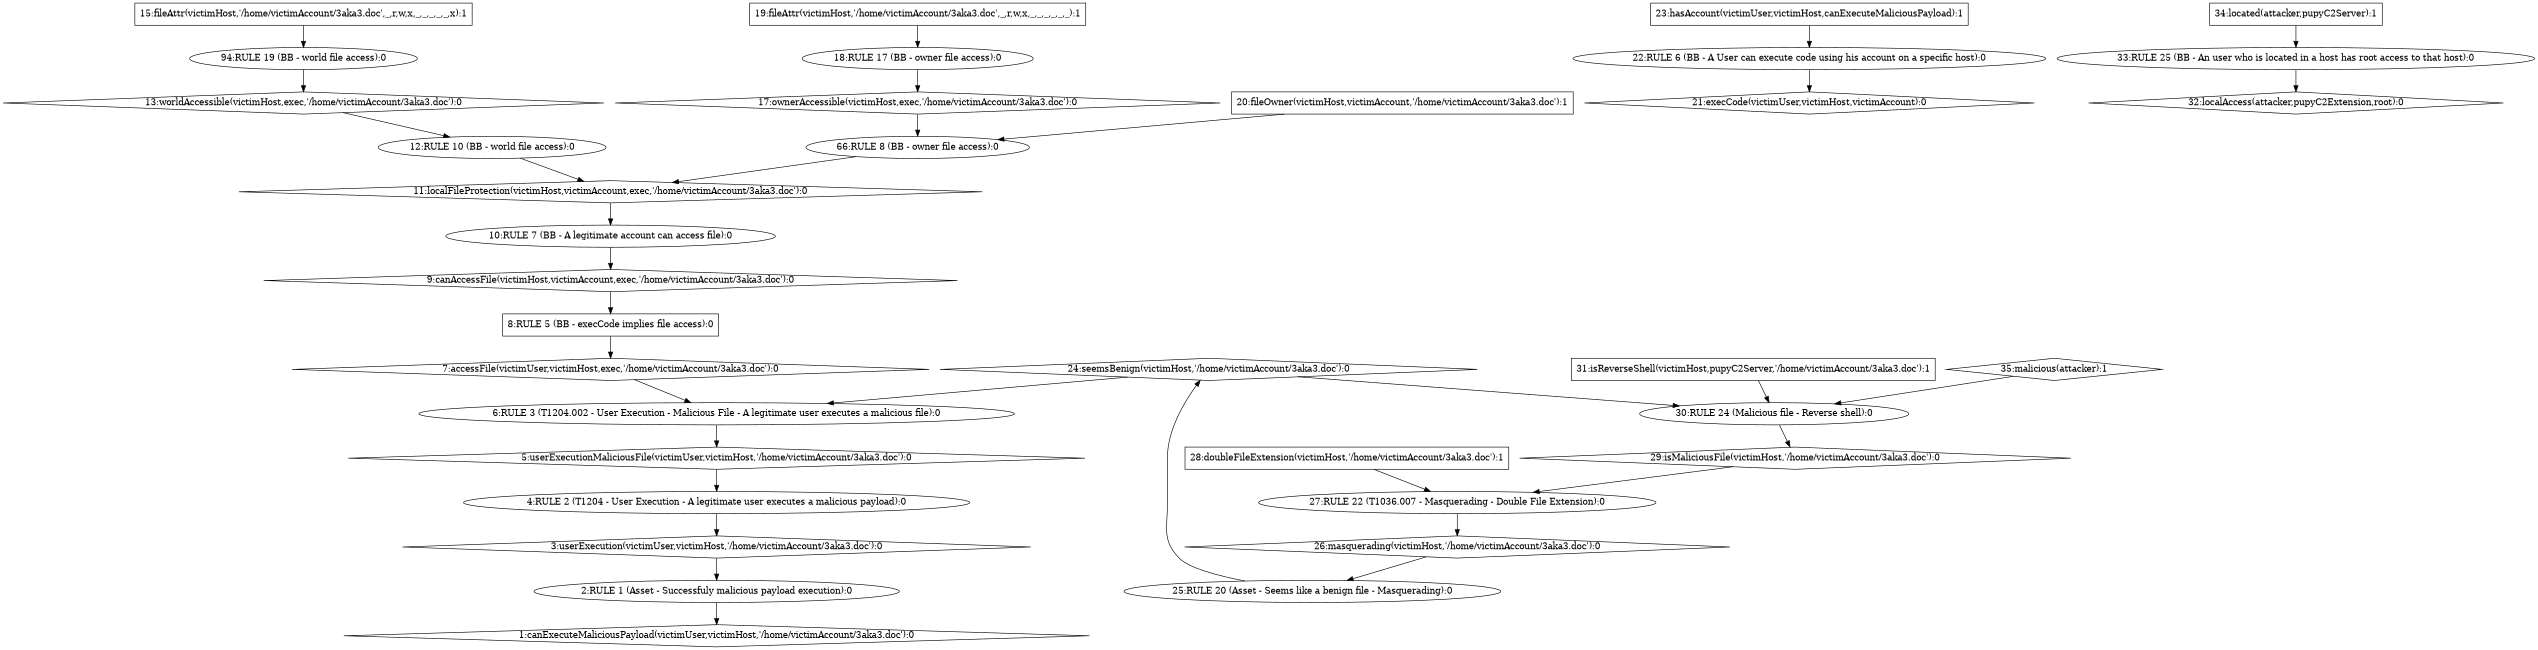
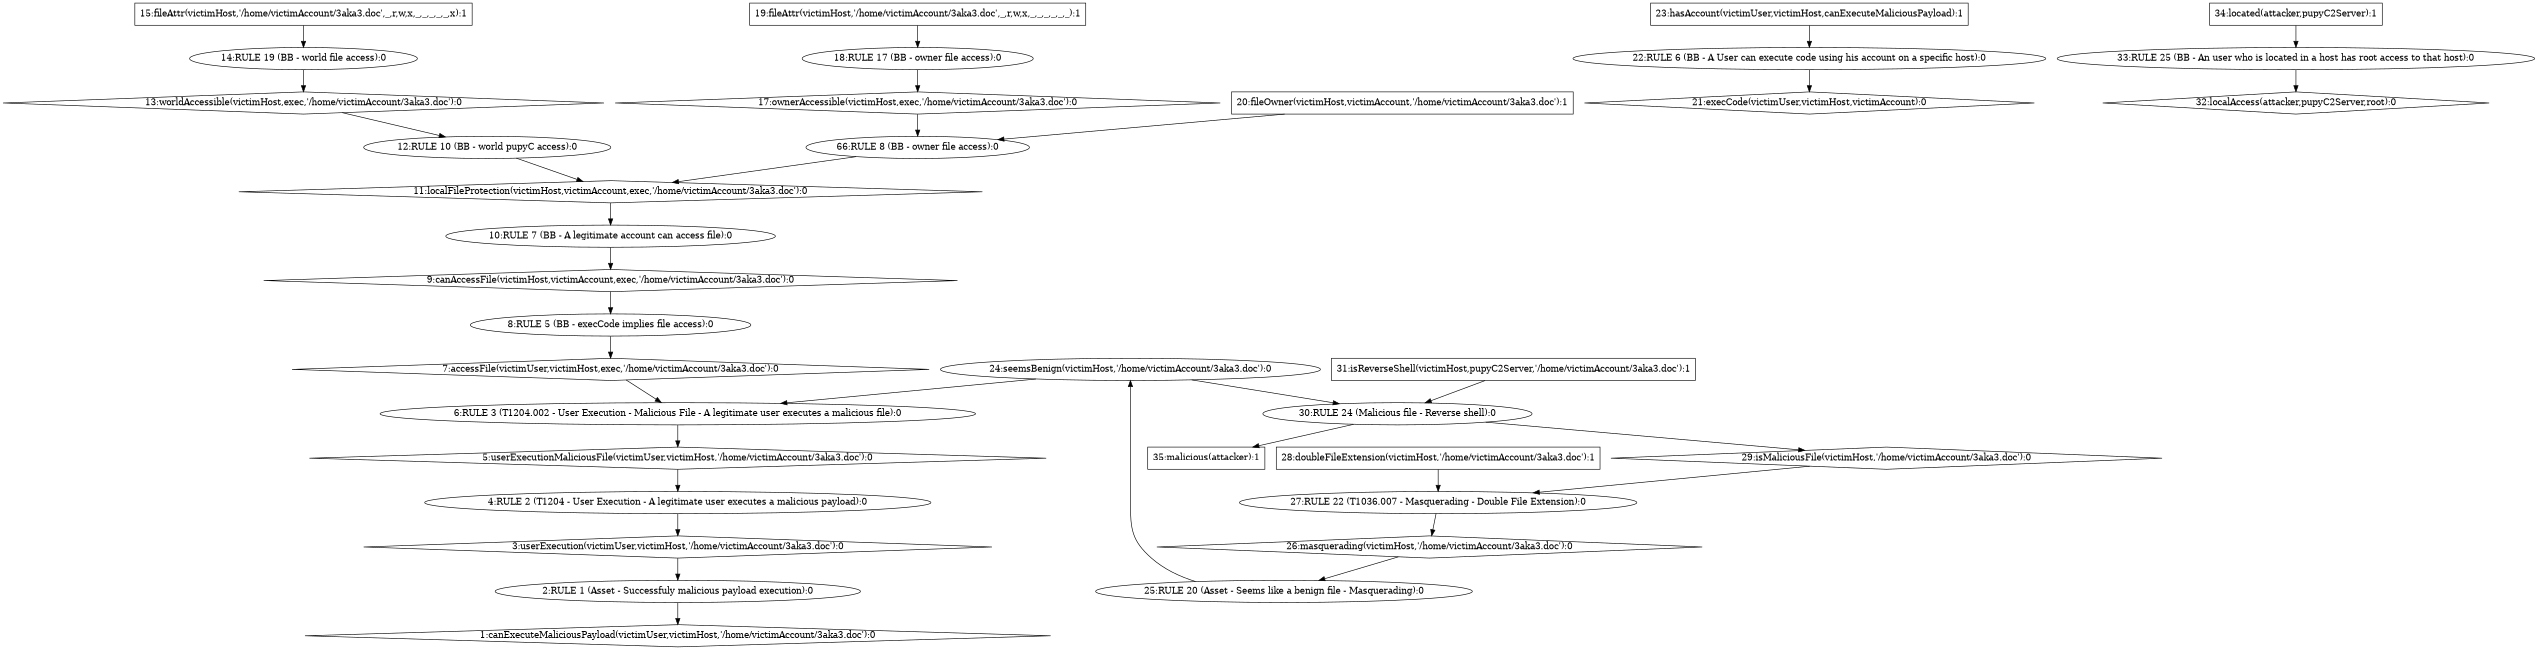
(303, 59) -> (303, 59)
(2296, 103) -> (2296, 103)
(492, 147) -> (487, 147)
(611, 325) -> (611, 325)
(1209, 369) -> (1130, 369)
(2054, 369) -> (1206, 458)
(1927, 390) -> (1306, 435)
